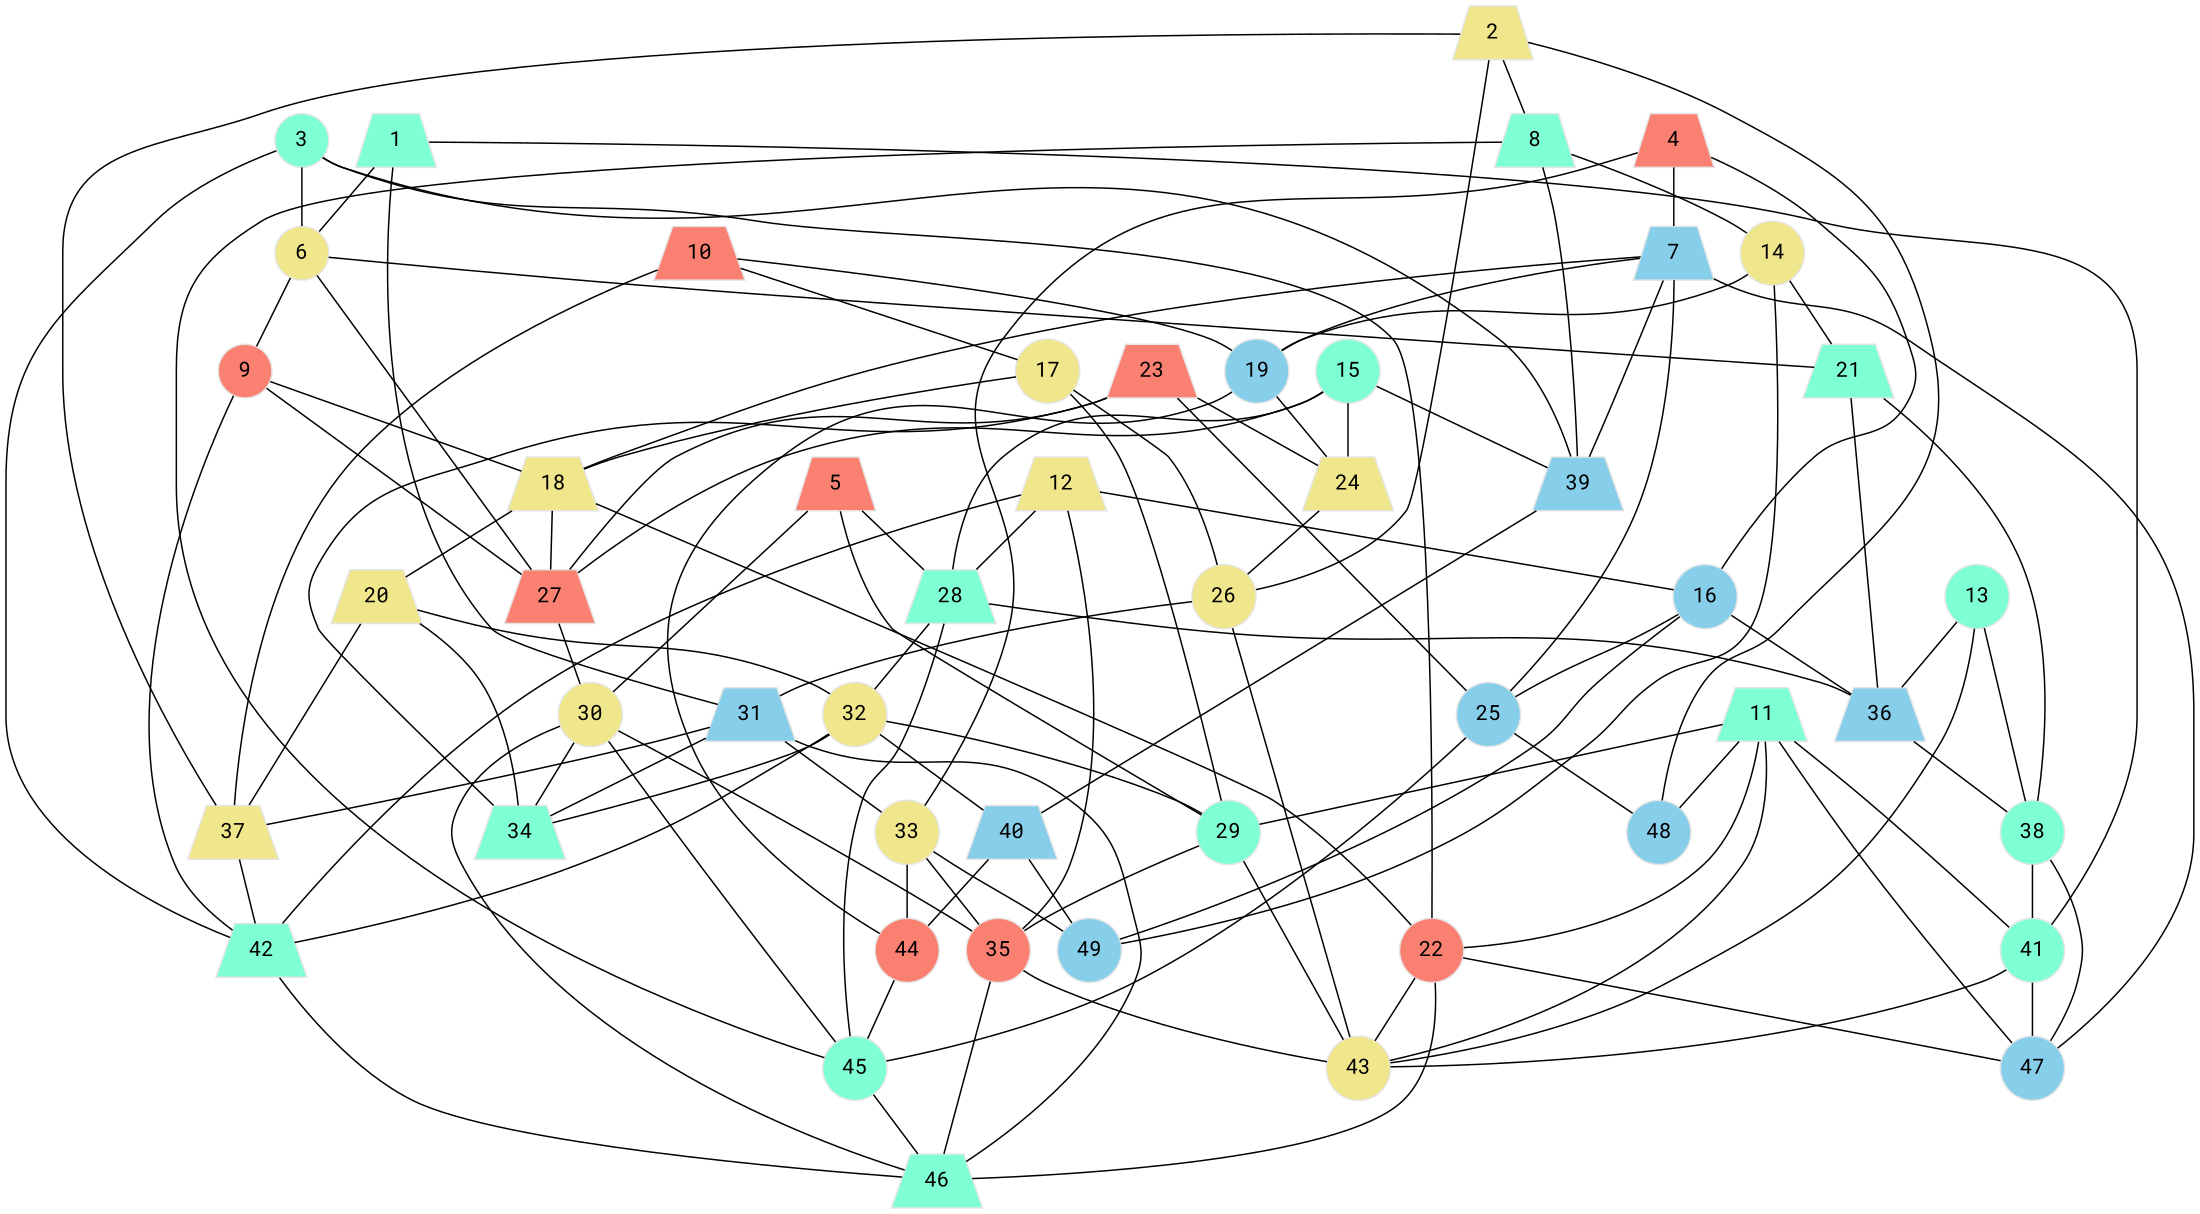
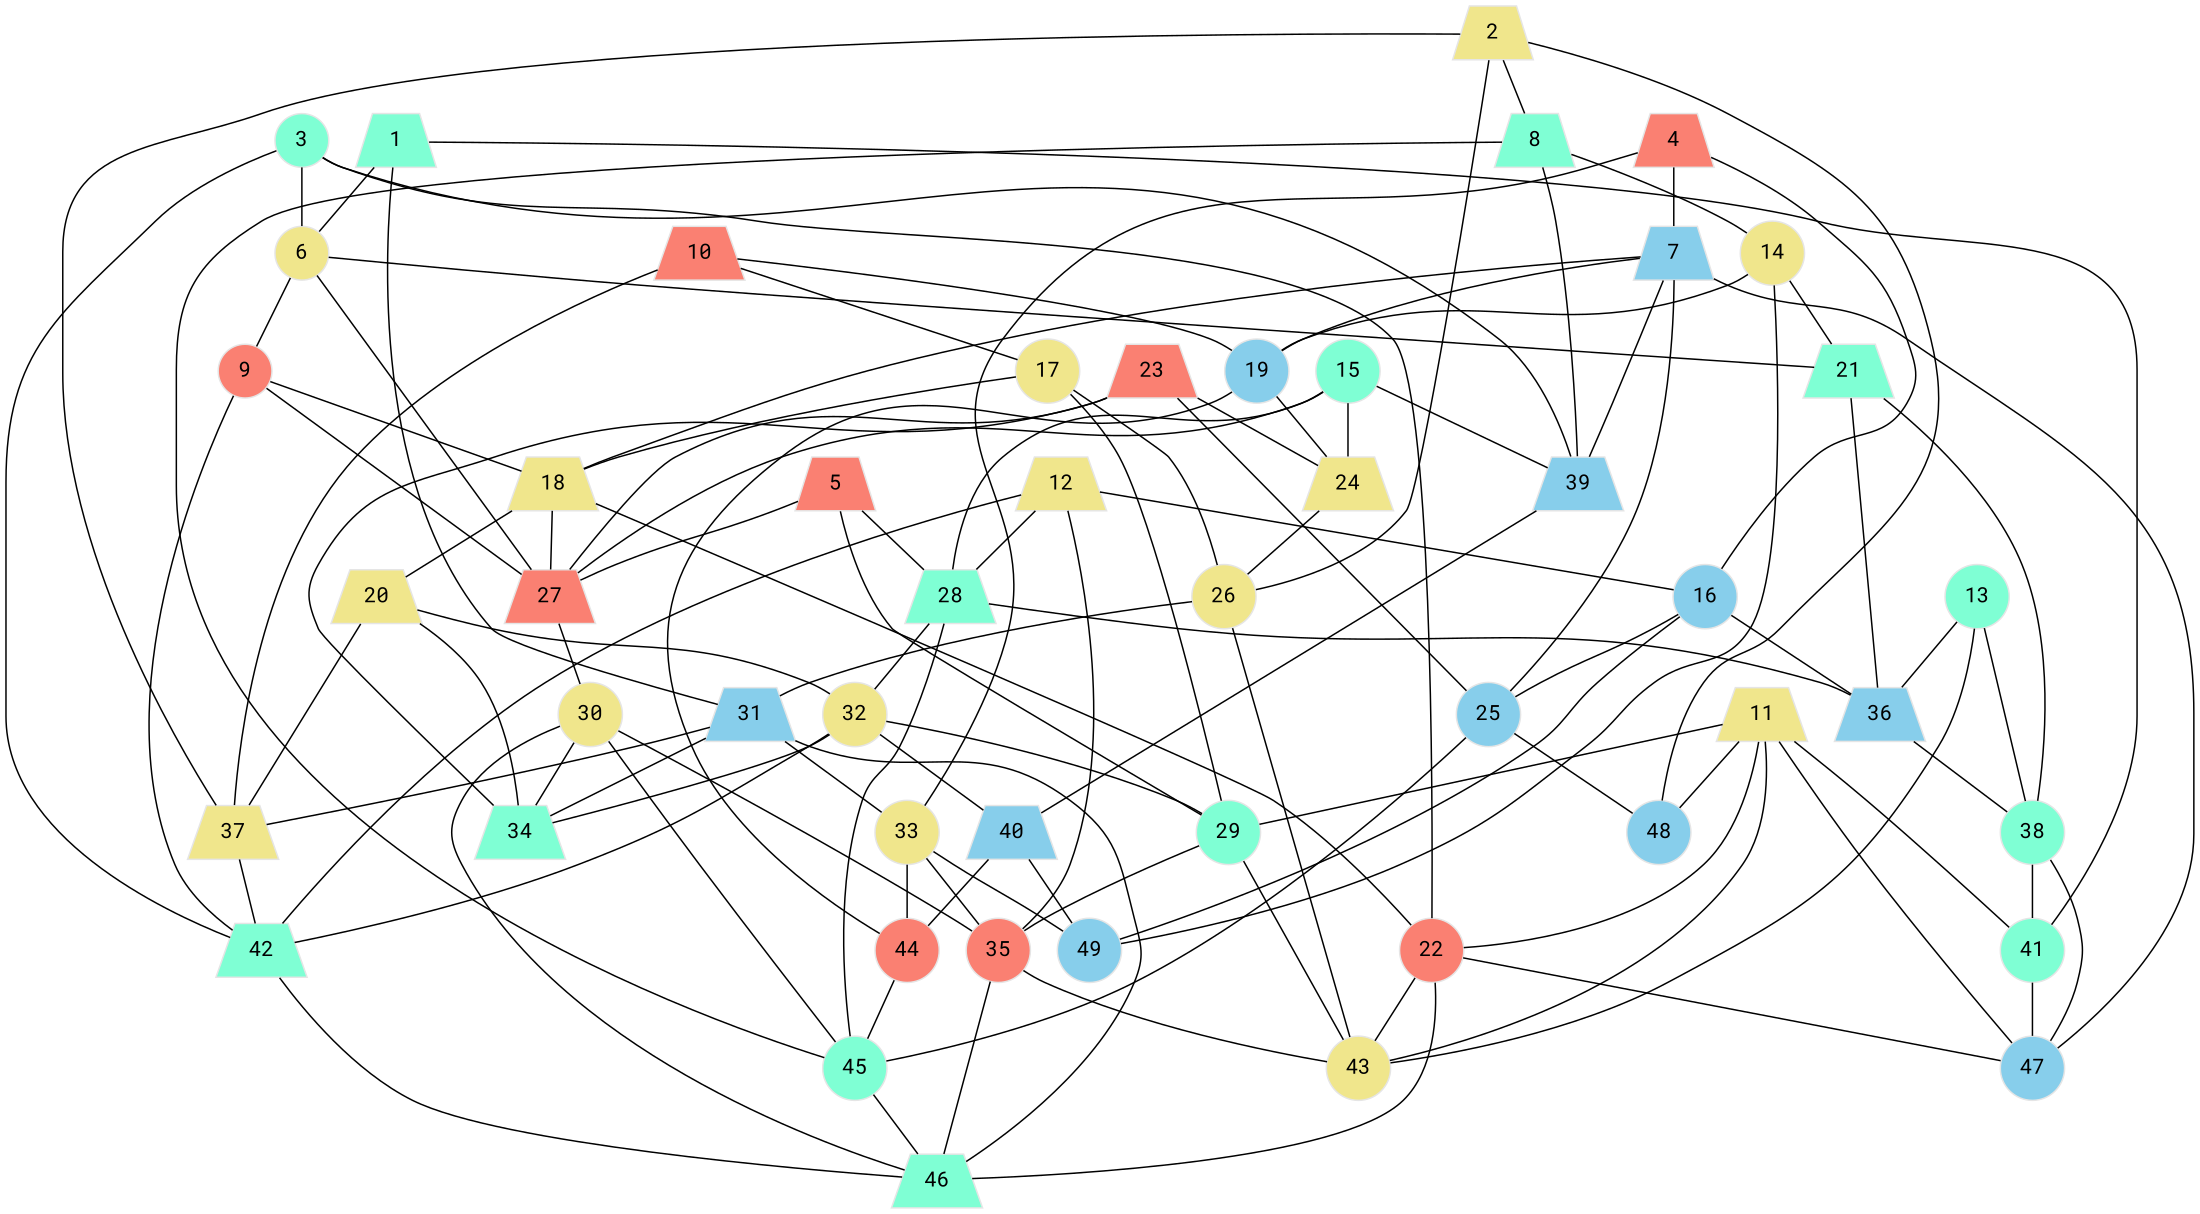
(696, 615) -> (666, 546)
(1762, 715) -> (1762, 715)
(1703, 1044) -> none
